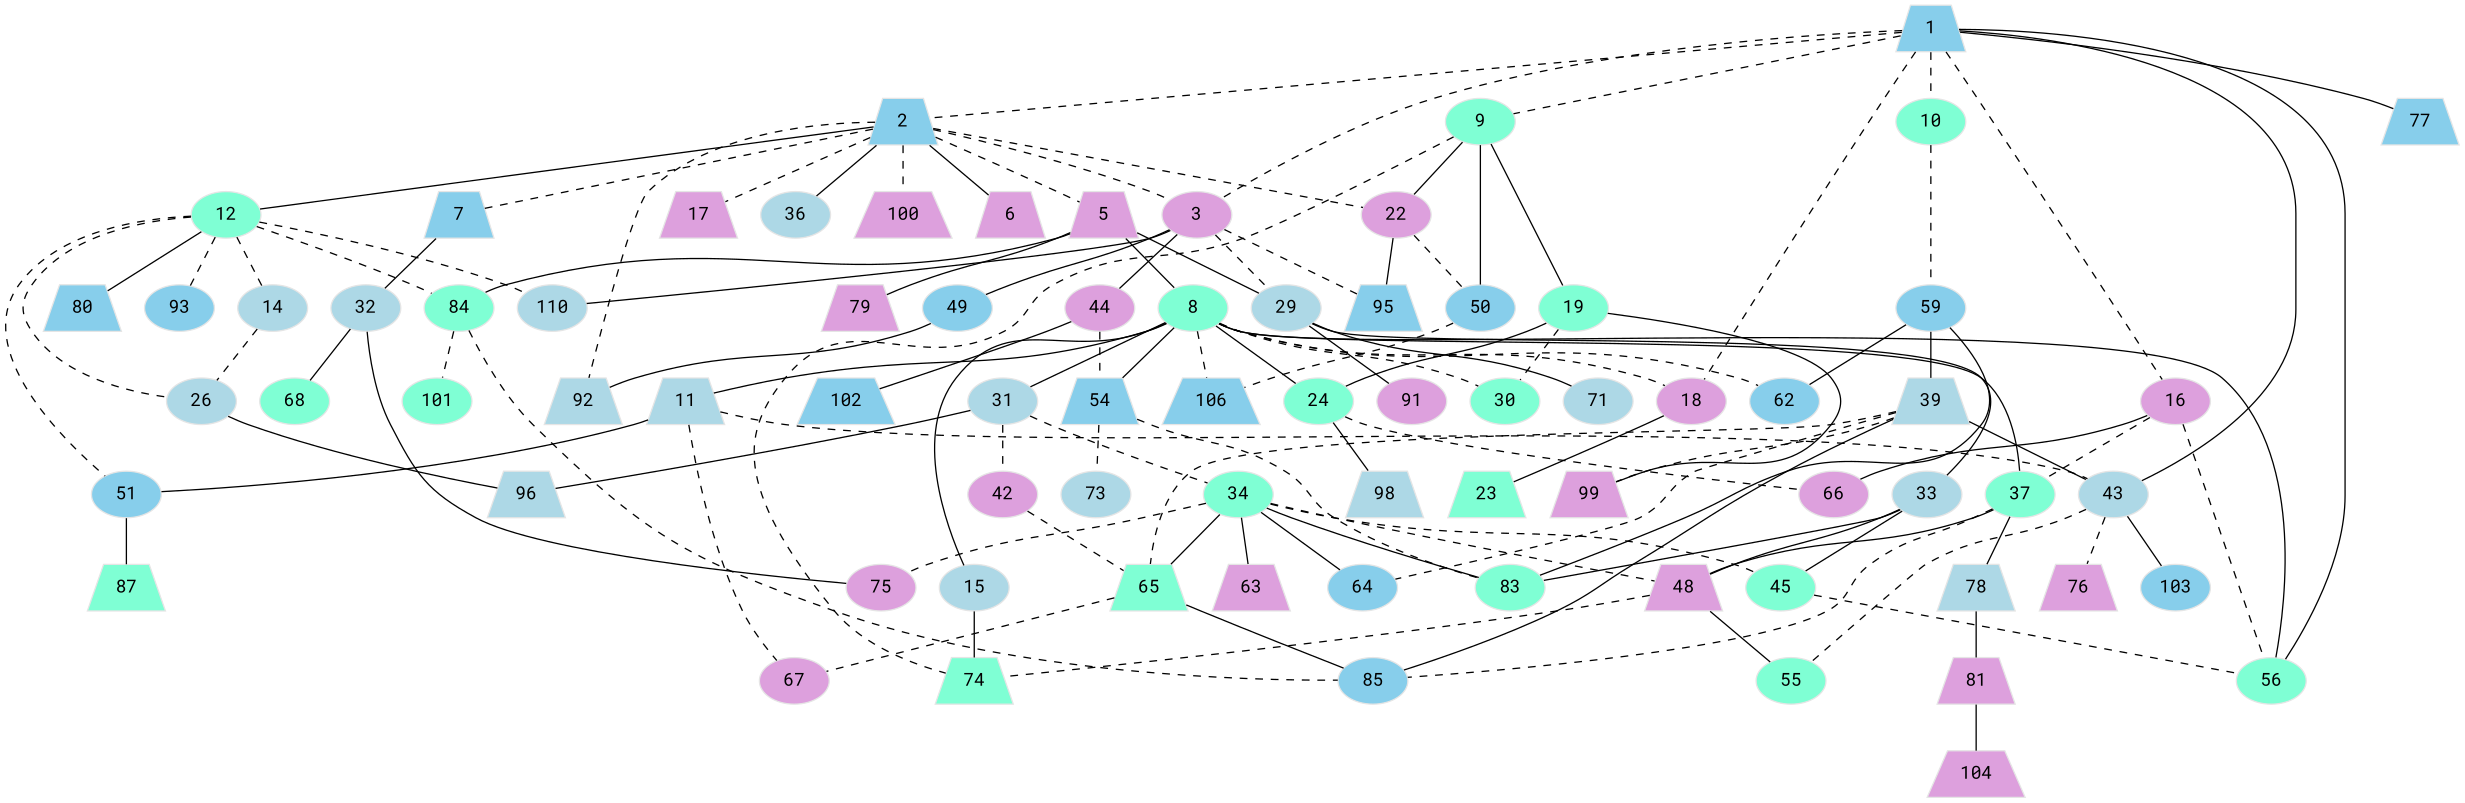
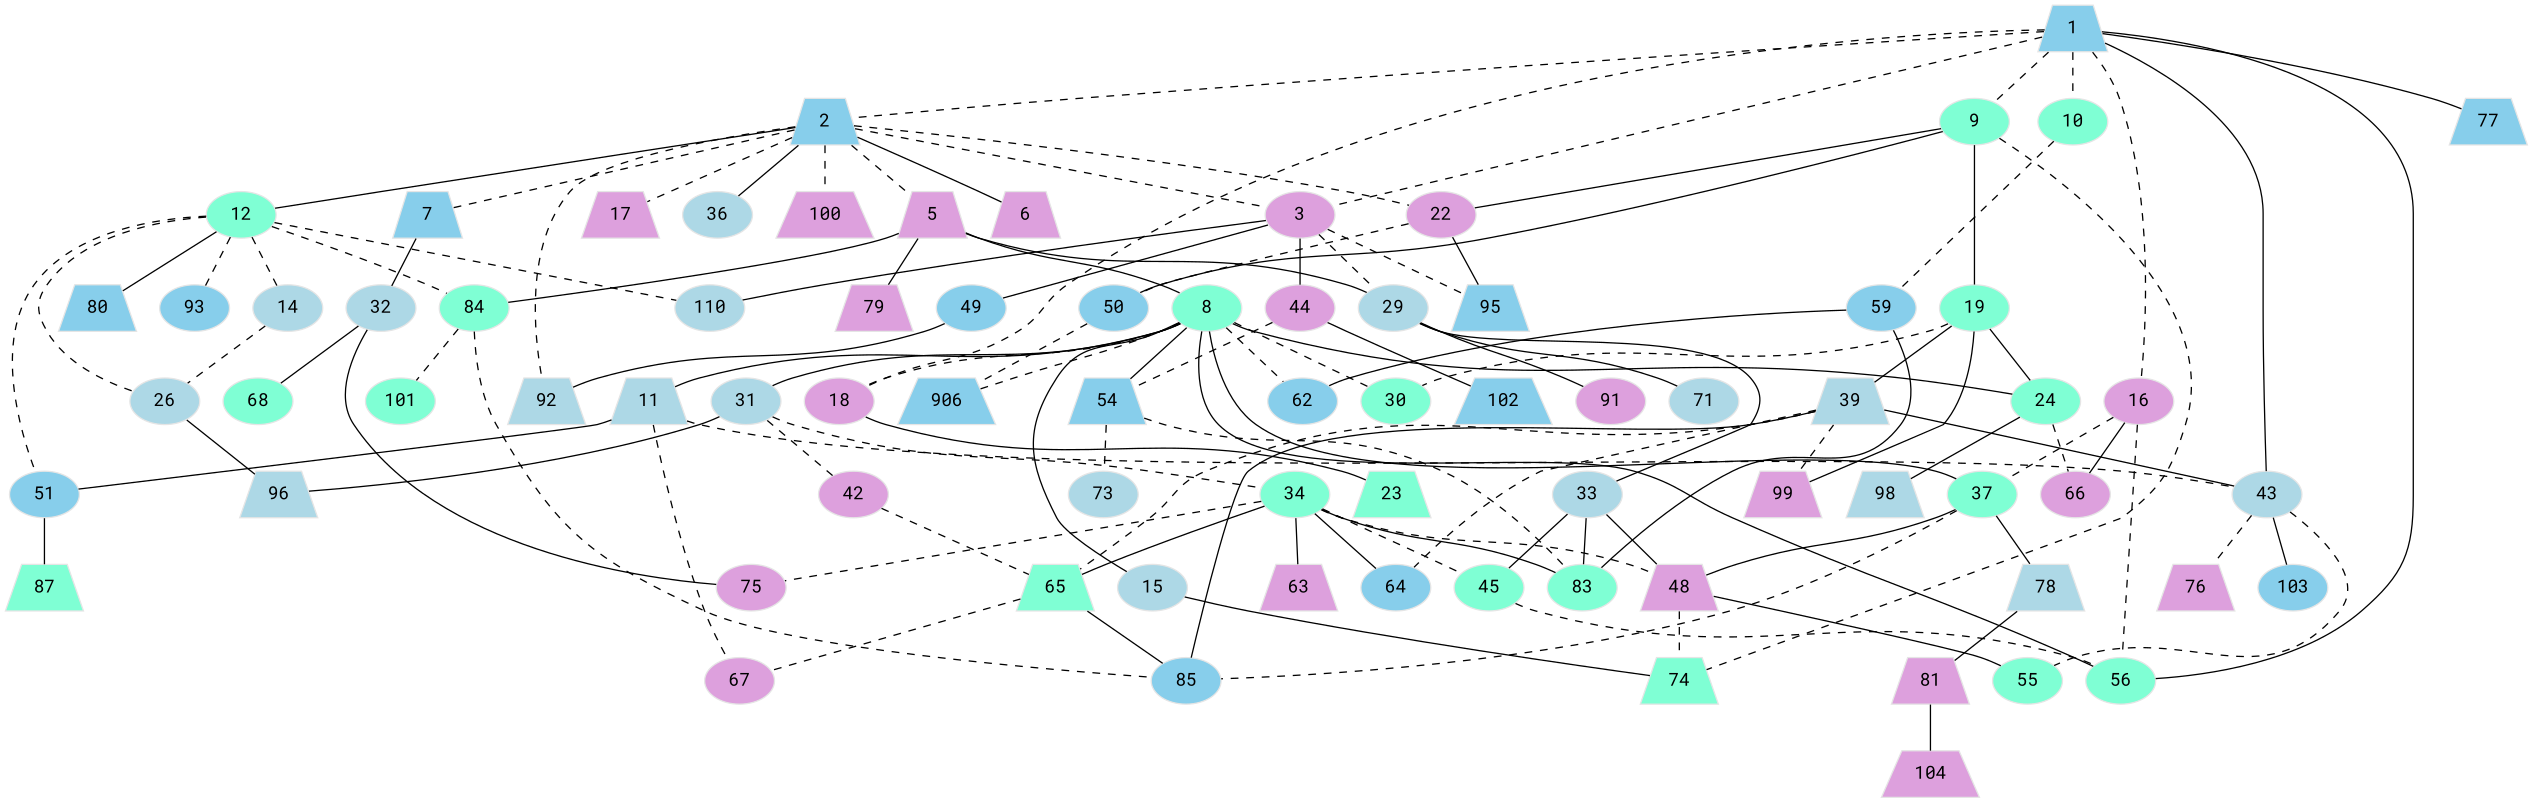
(1931, 351) -> (1913, 354)
(1211, 401) -> (947, 401)
